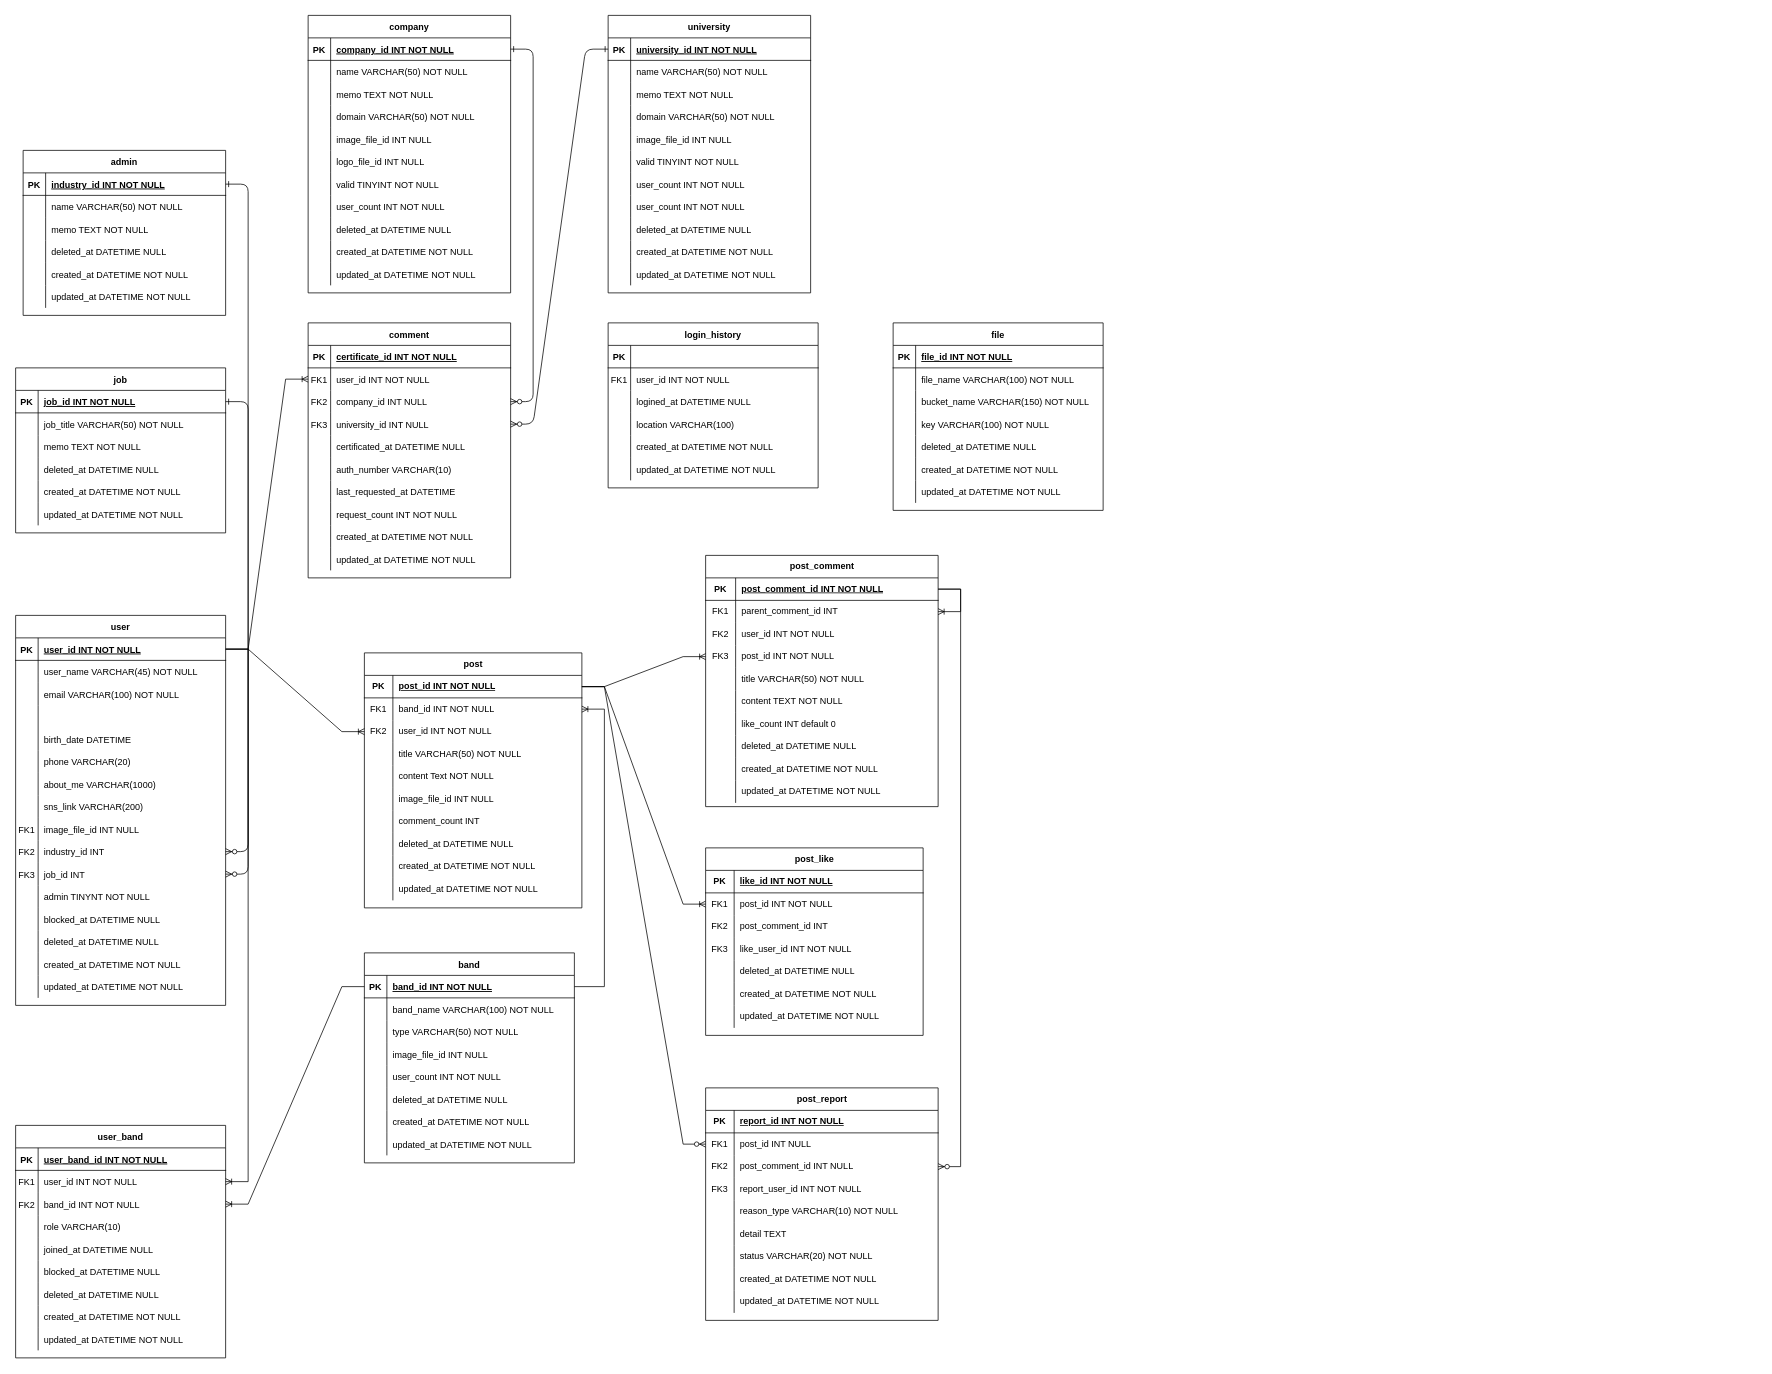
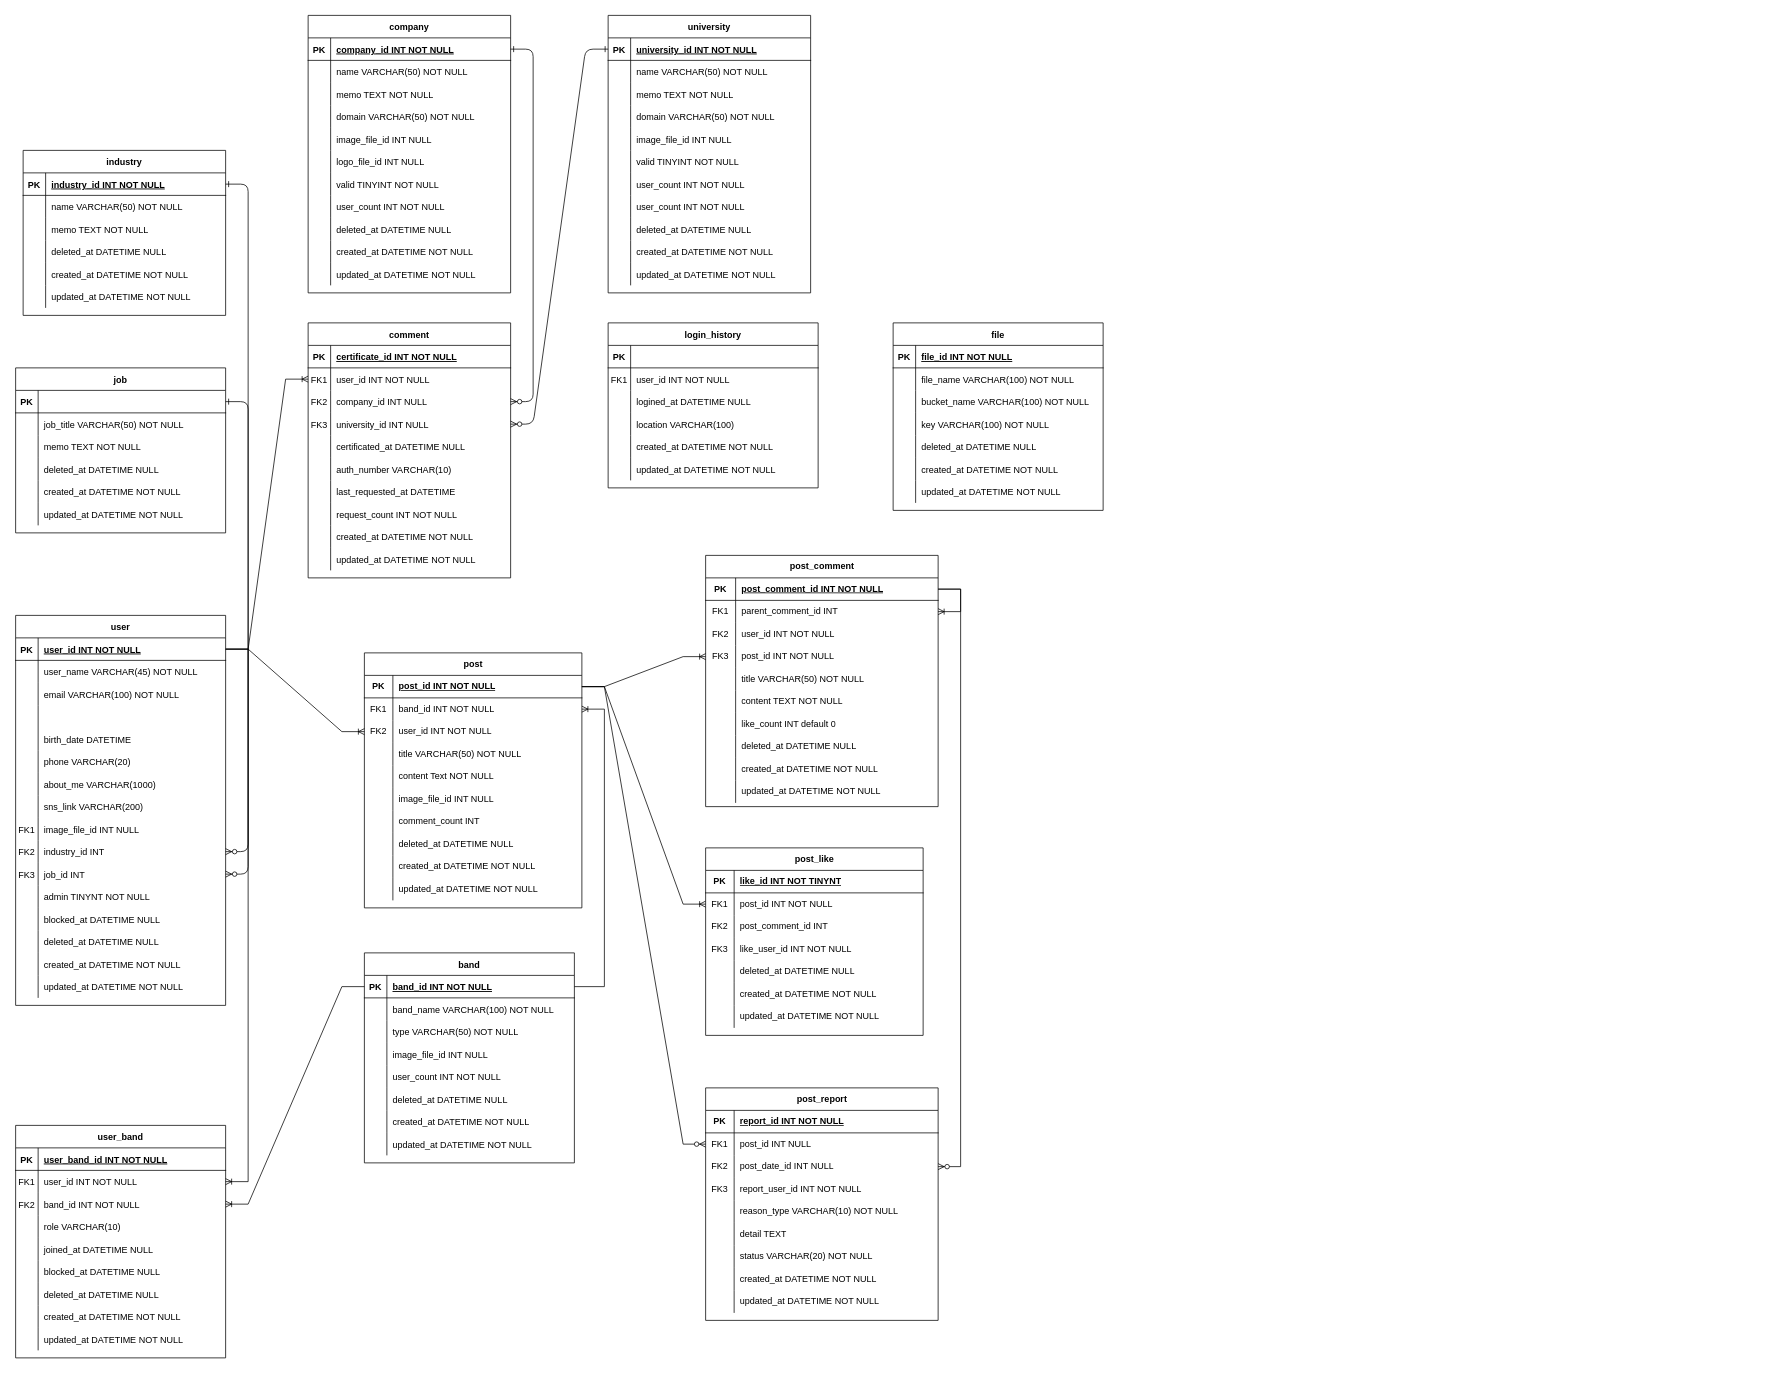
(124, 162) -> (124, 162)
(132, 402) -> none
(1001, 402) -> (1001, 402)
(783, 882) -> (788, 882)
(797, 1167) -> (789, 1167)
